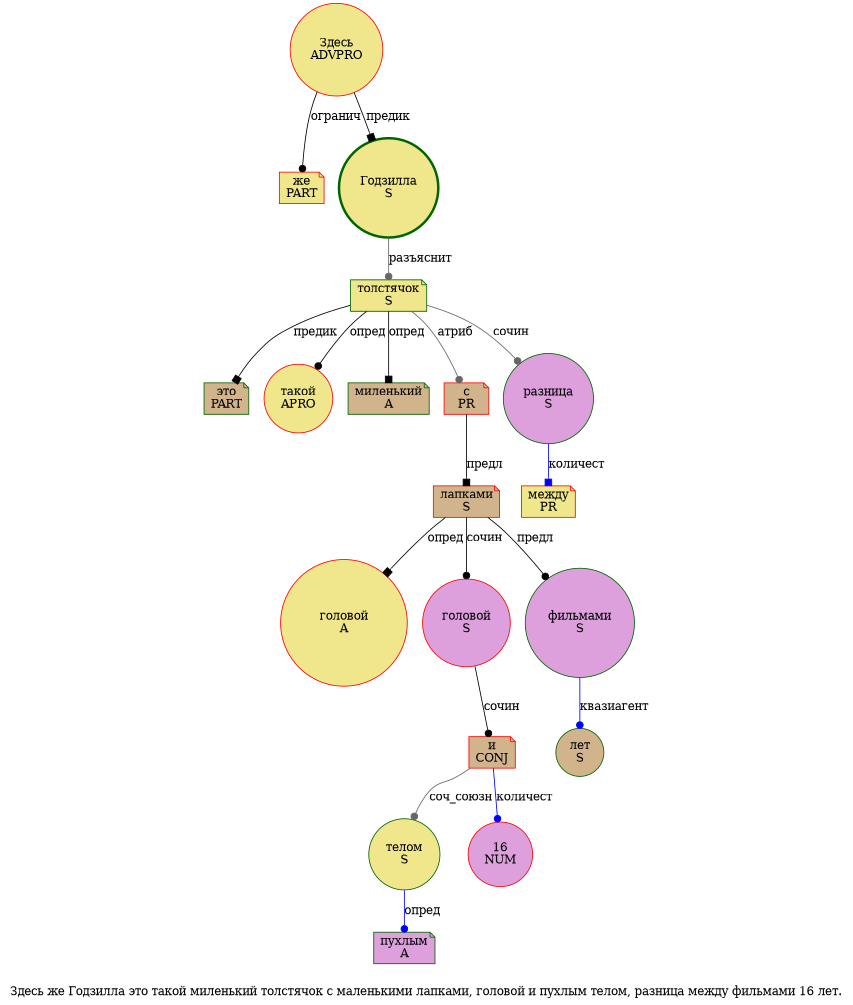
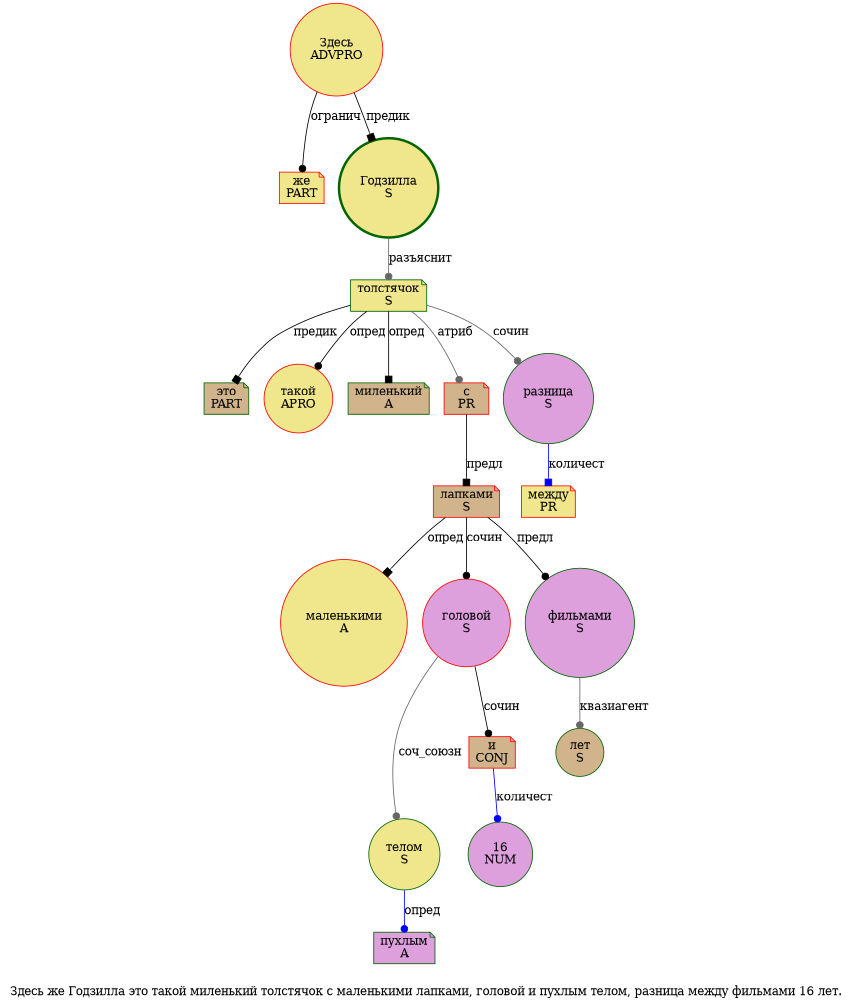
(344, 623) -> (344, 623)
(580, 699) -> (580, 699)
(438, 785) -> (398, 730)
(500, 854) -> (500, 854)
